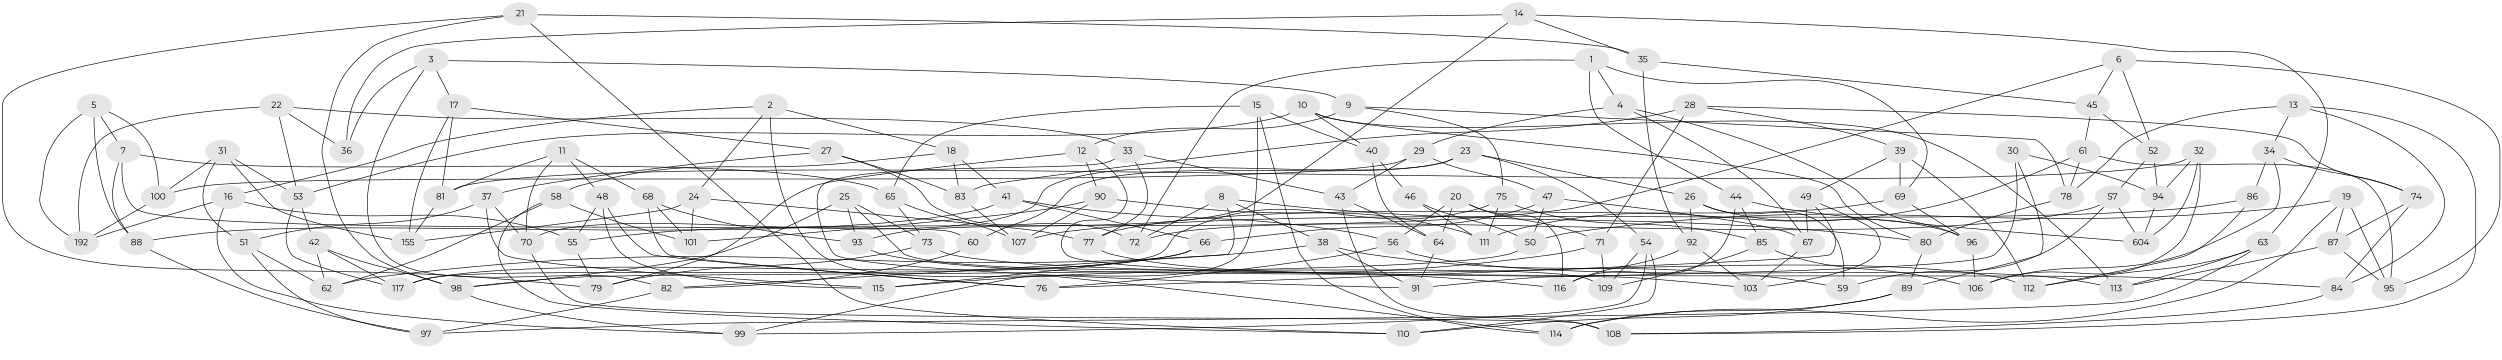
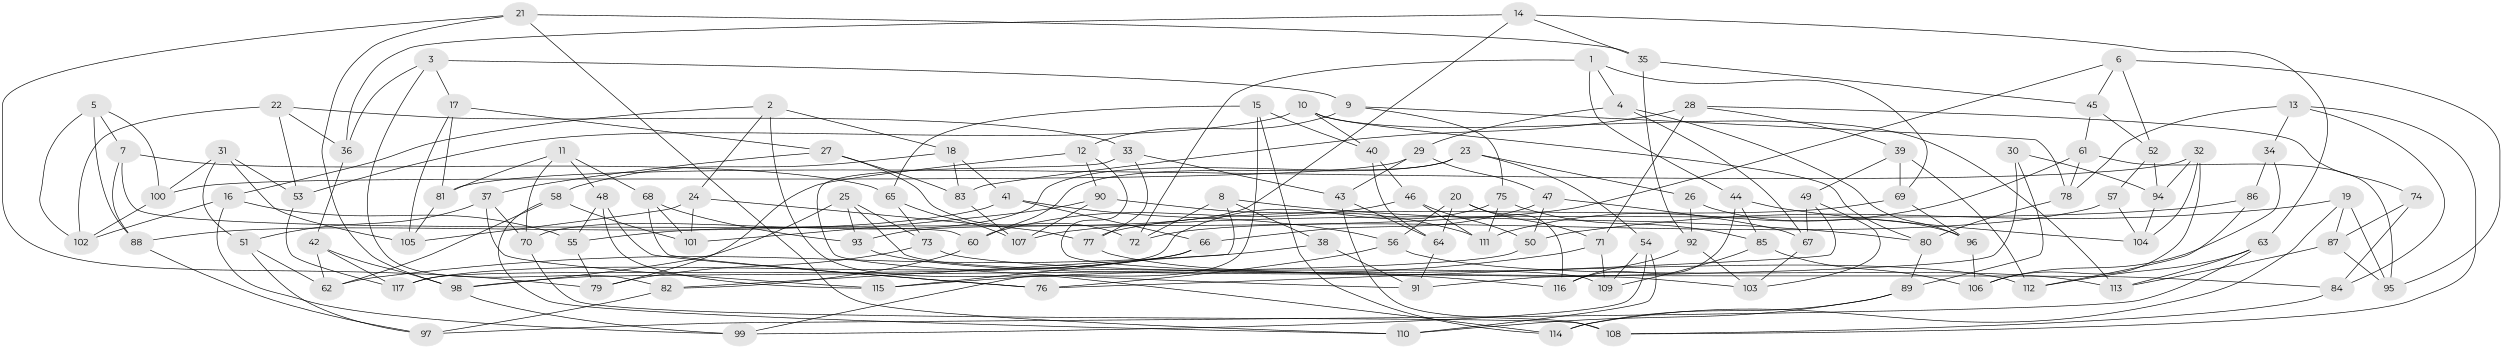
(2343, 174) -> none
none -> (1190, 214)
(306, 220) -> (329, 201)
(81, 243) -> (81, 243)
(408, 243) -> (408, 243)
(2141, 243) -> (2141, 243)
(1843, 289) -> none
